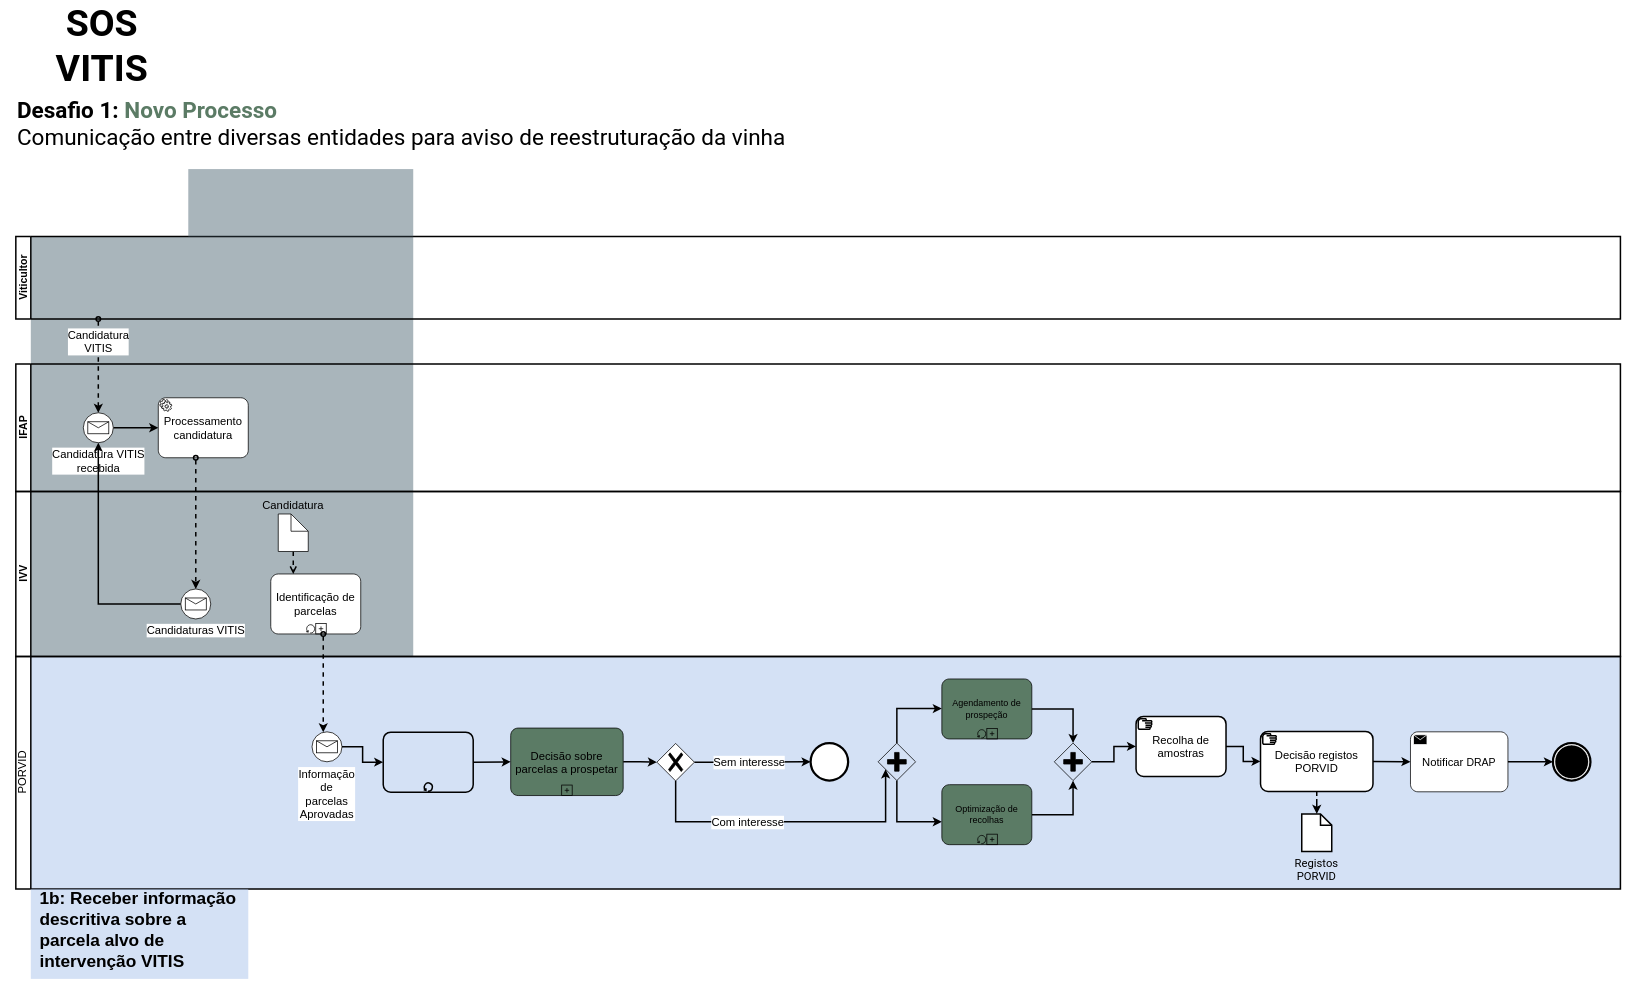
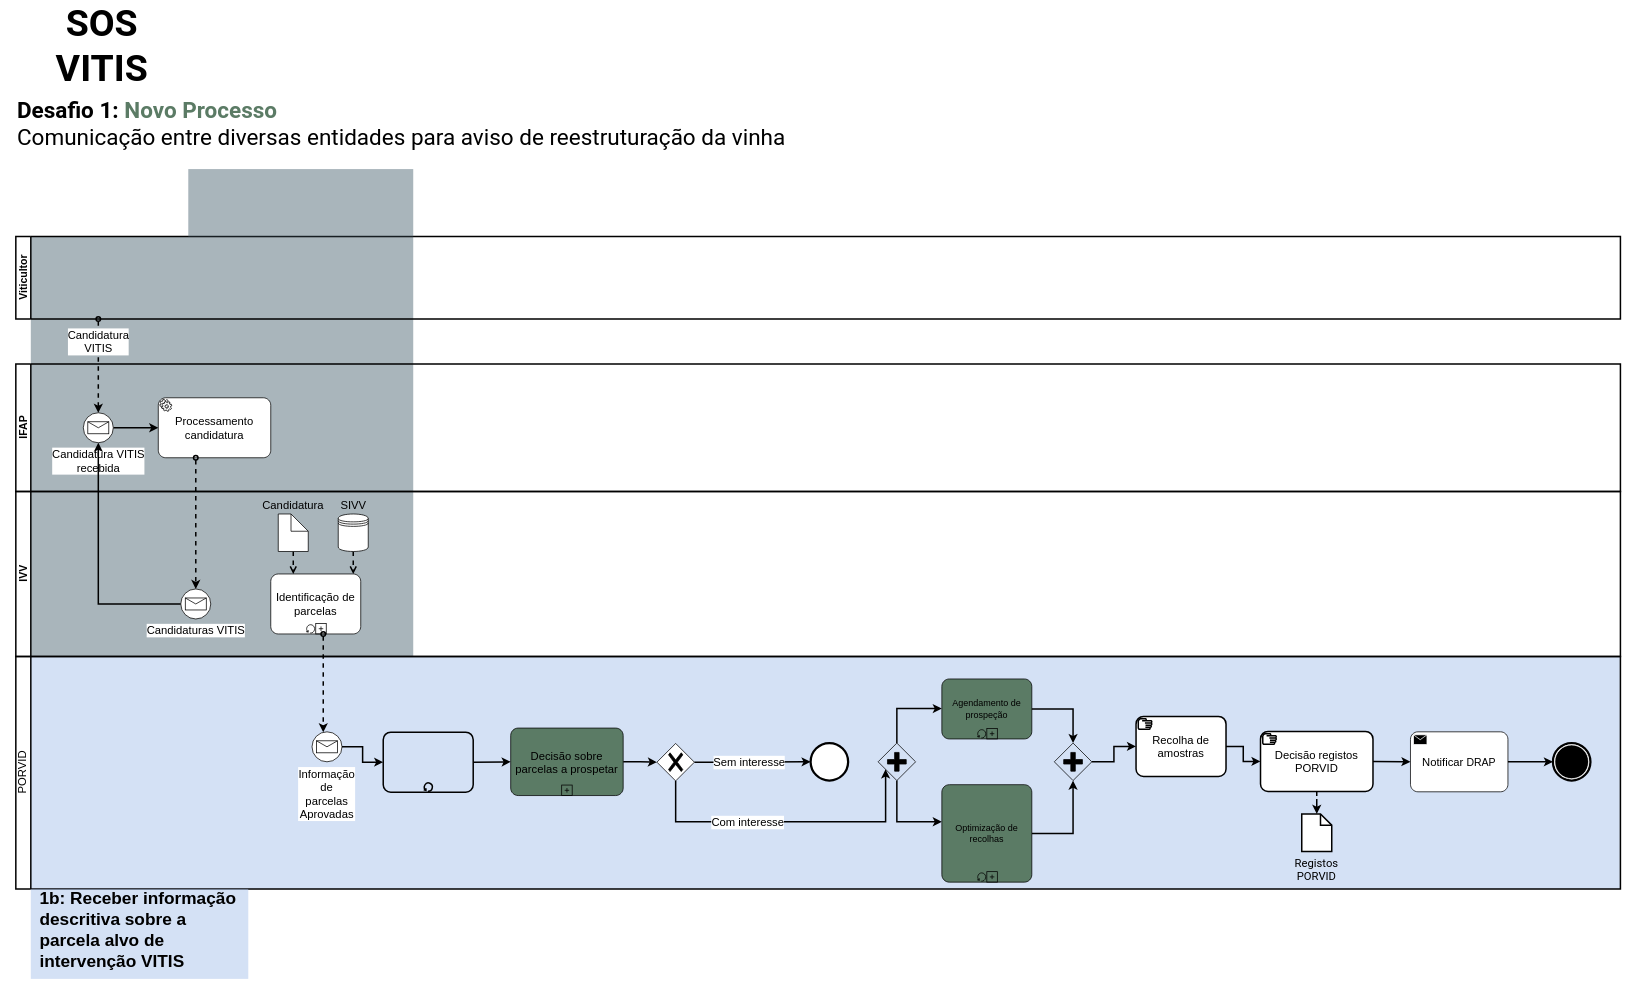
(203, 428) -> (214, 428)
none -> (353, 533)
none -> (353, 561)
(987, 815) -> (987, 834)
